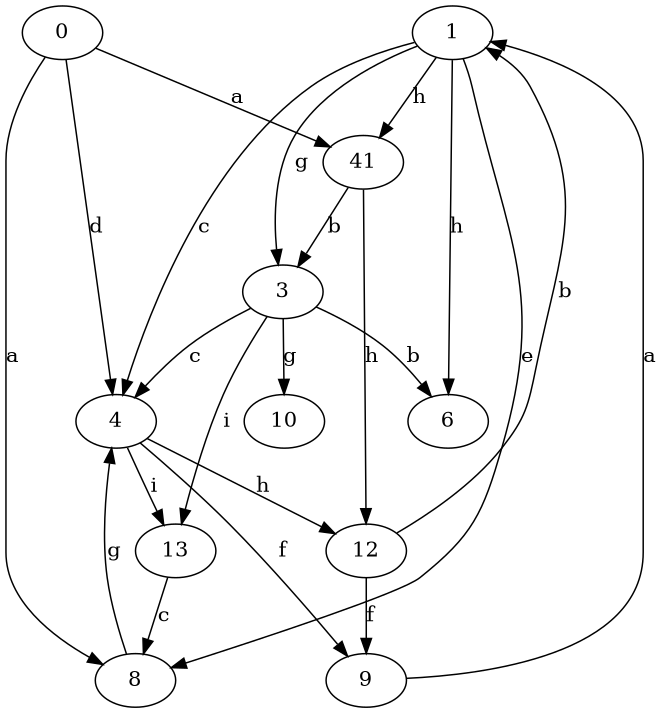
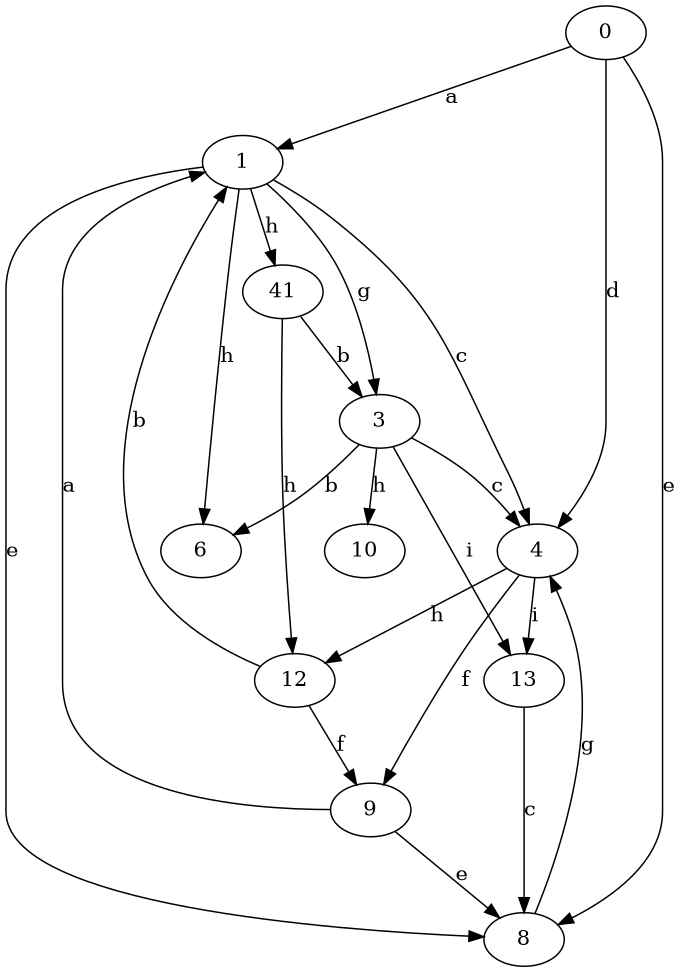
(206, 95) -> (431, 95)
(13, 357) -> (669, 486)
(290, 357) -> (380, 486)
none -> (442, 870)
